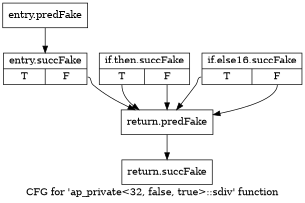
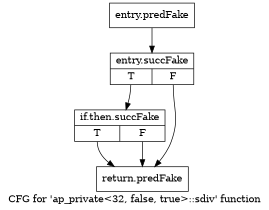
(252, 69) -> none
none -> (130, 94)
(167, 172) -> none
